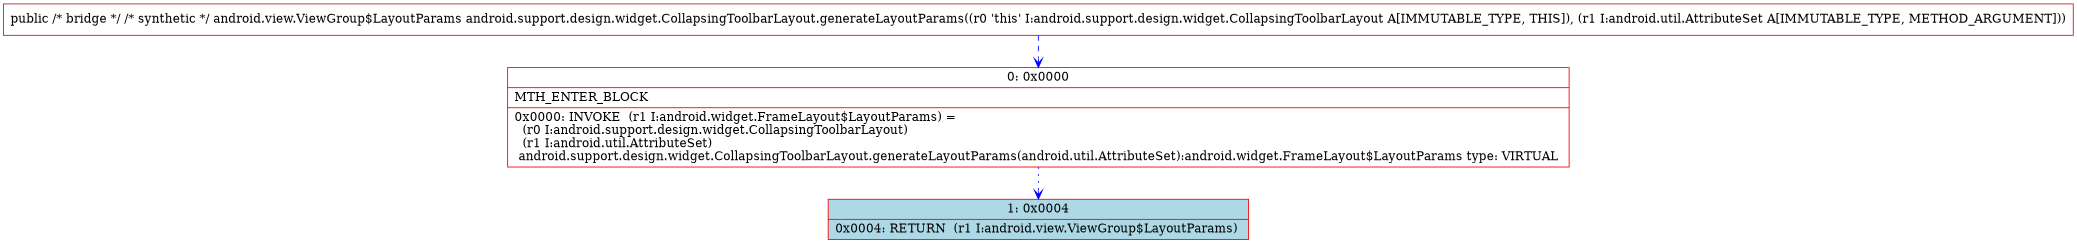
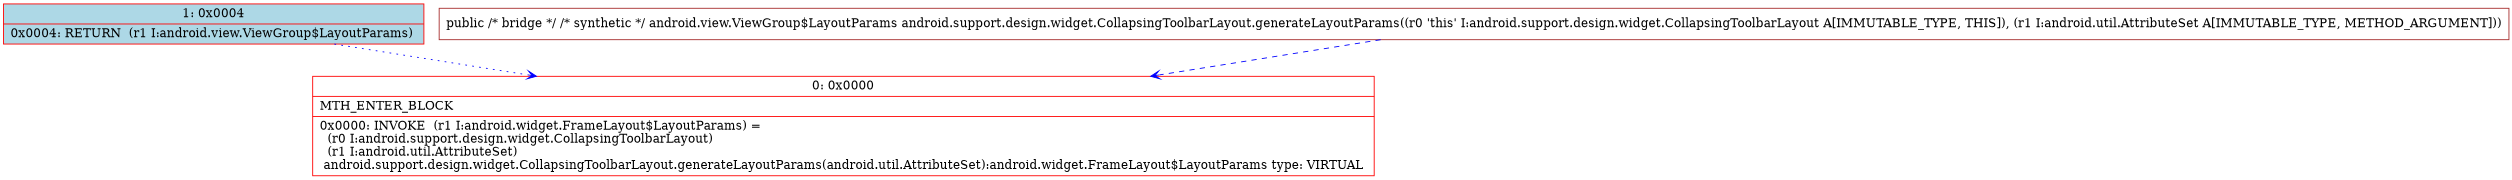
(1038, 179) -> (431, 59)
